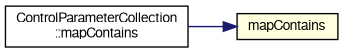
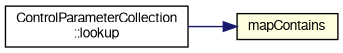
(97, 27) -> (97, 27)
